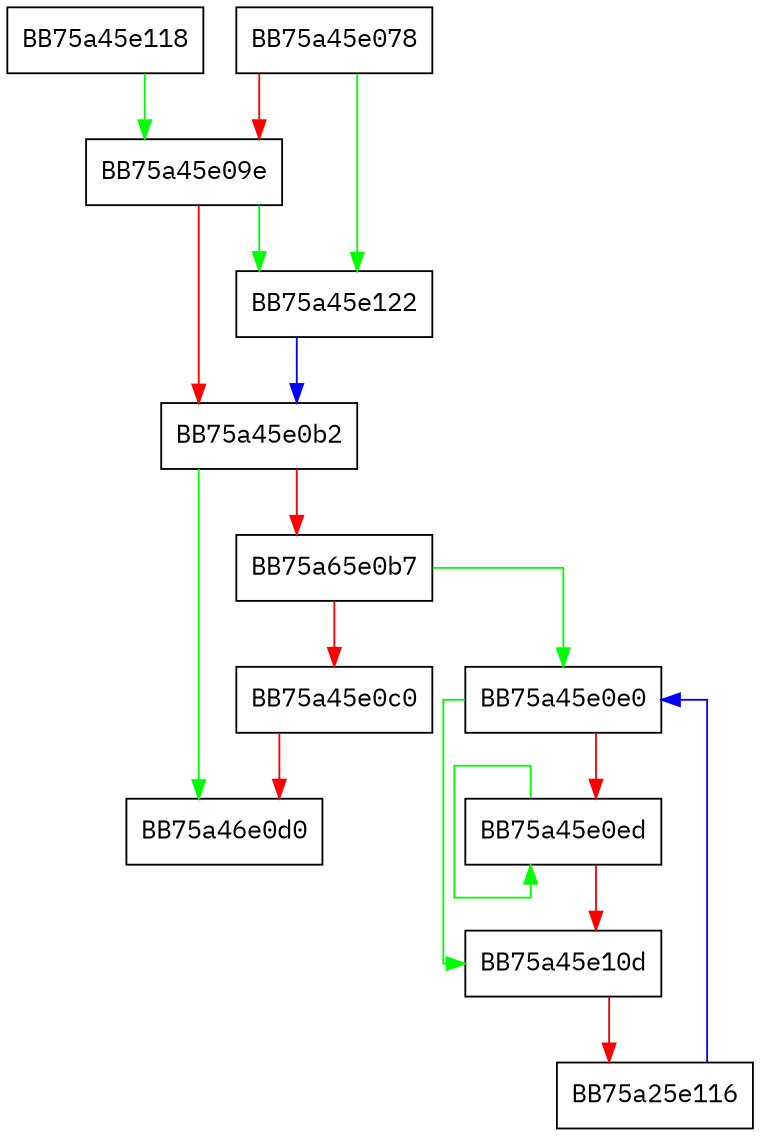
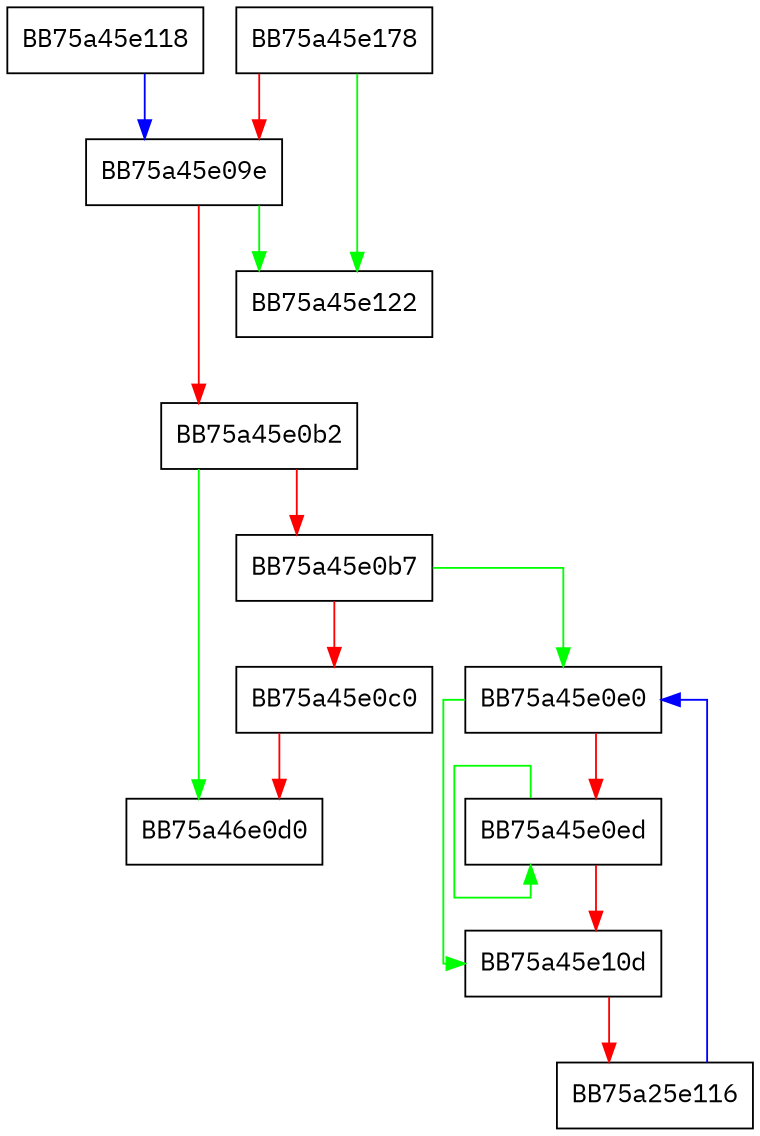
(334, 40) -> (334, 40)
(145, 97) -> (145, 97)
(297, 361) -> none
(334, 568) -> (334, 568)
